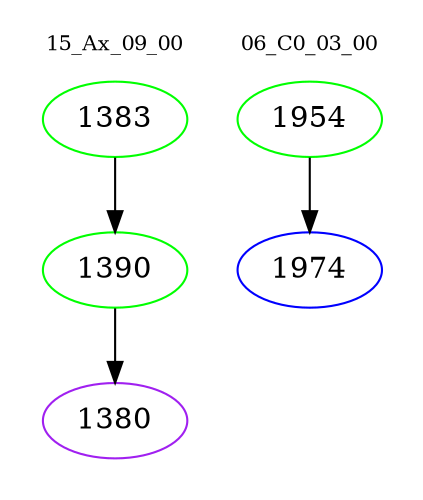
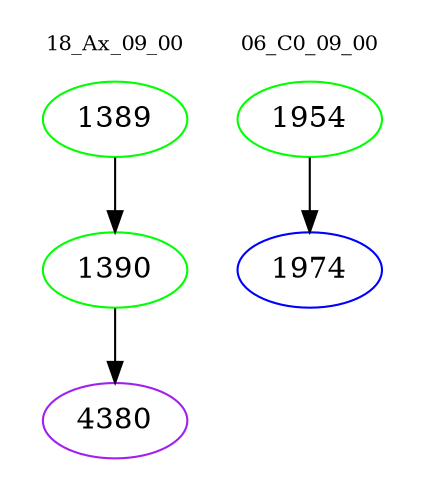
(115, 45) -> (115, 45)
(310, 45) -> (310, 45)
(115, 119) -> (115, 119)
(115, 421) -> (115, 421)
